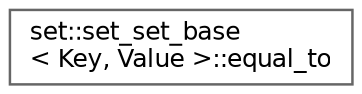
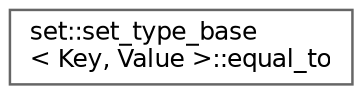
(181, 47) -> (181, 47)
